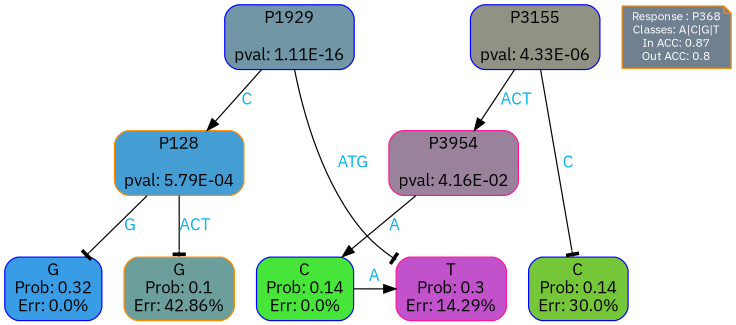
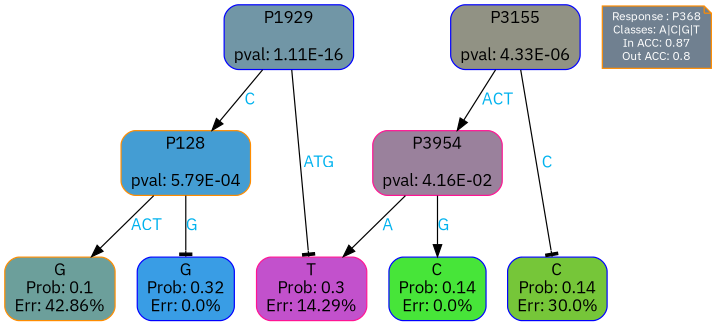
(179, 223) -> (127, 222)
(395, 226) -> (443, 226)
(369, 289) -> (379, 222)
